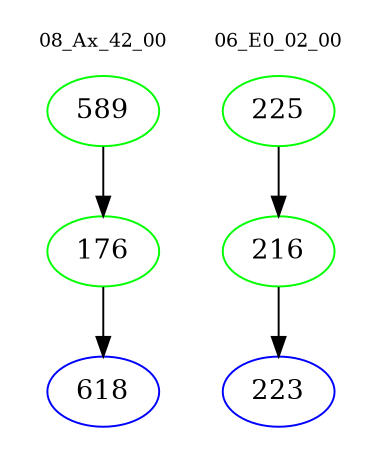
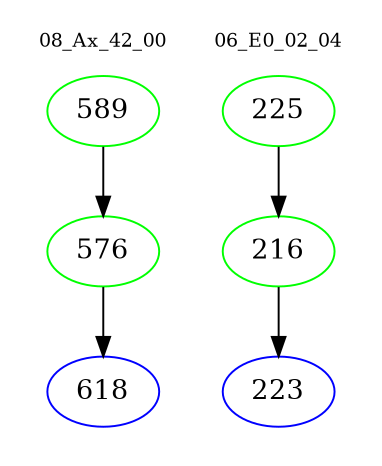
(279, 42) -> (279, 42)
(103, 251) -> (103, 251)
